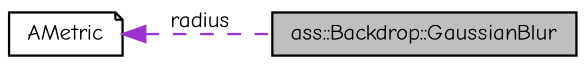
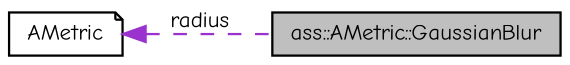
(424, 34) -> (416, 34)
